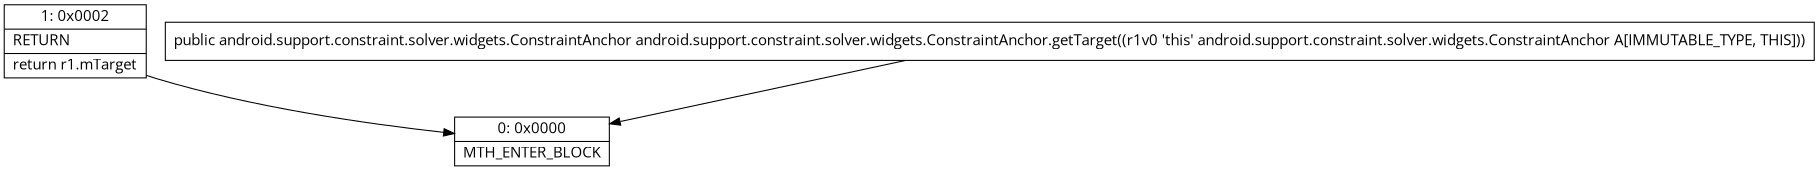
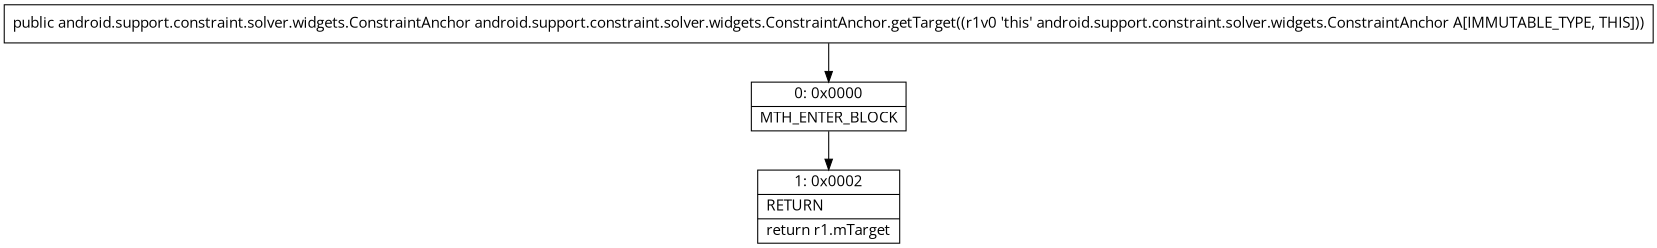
(294, 111) -> (829, 145)
